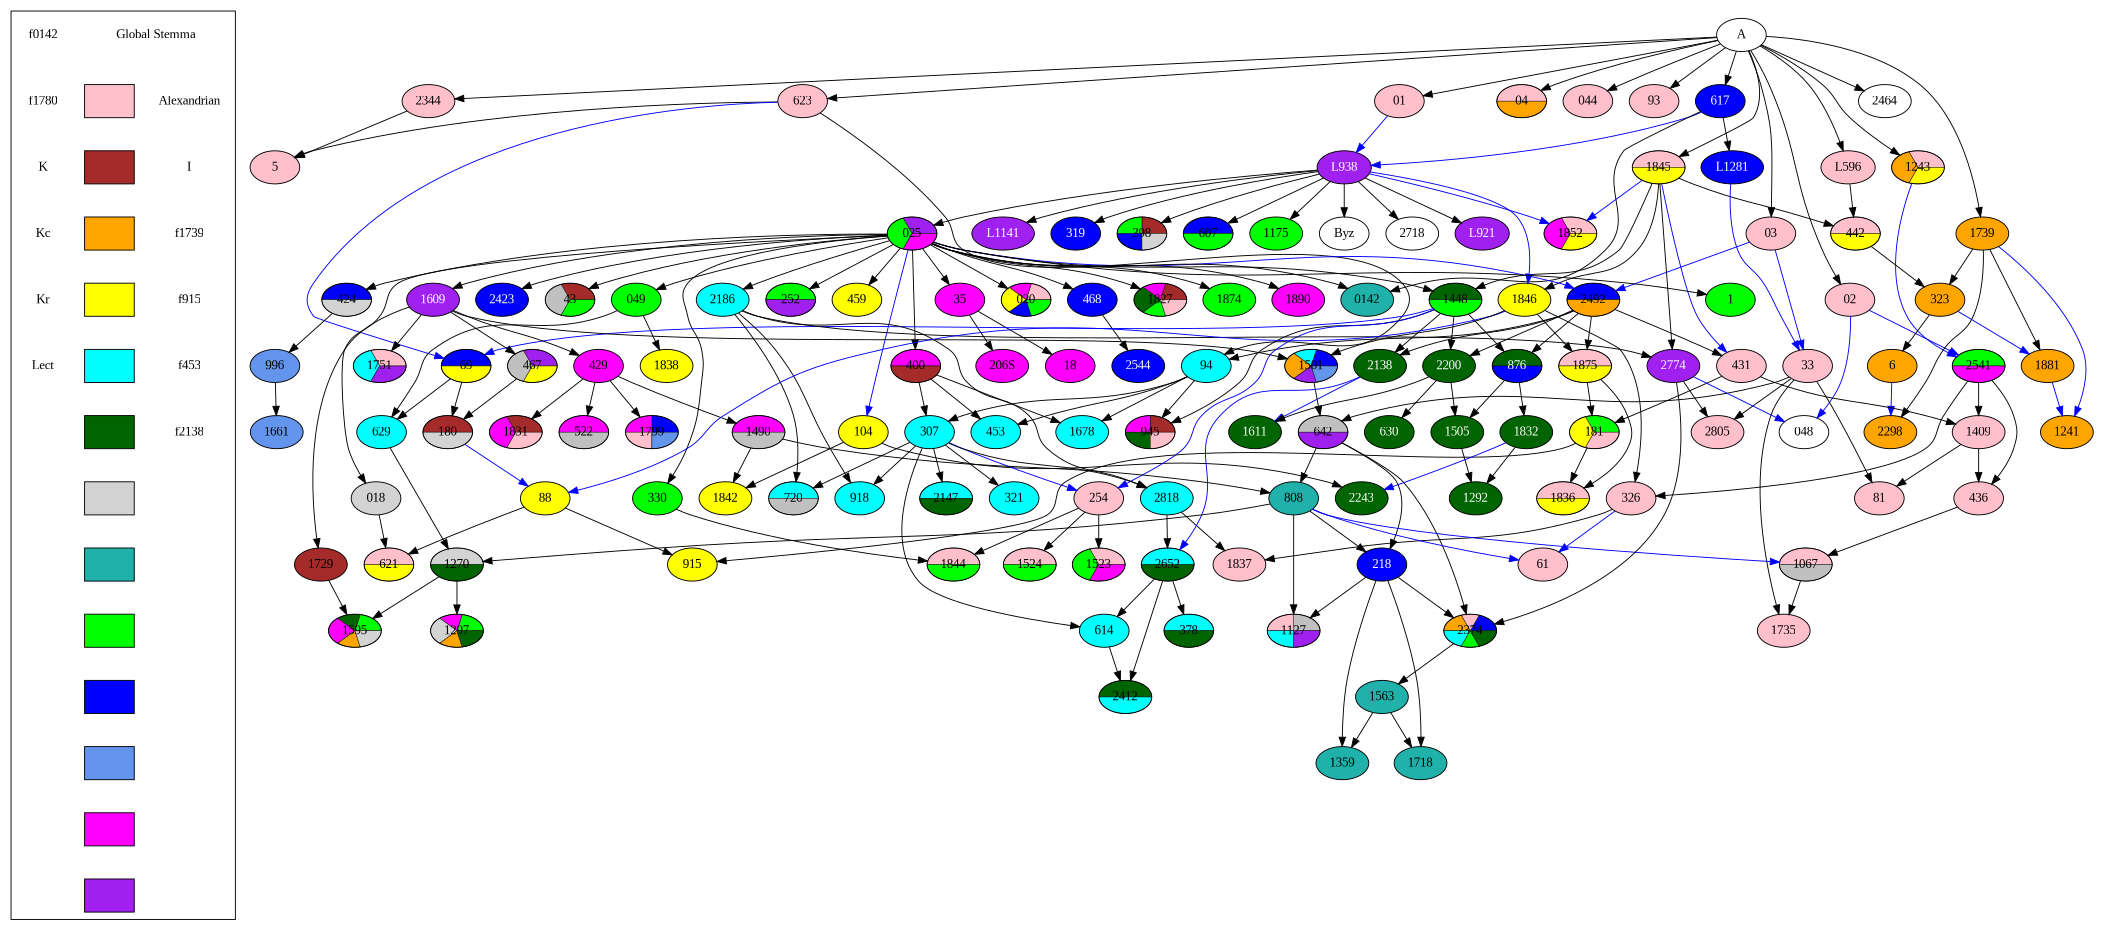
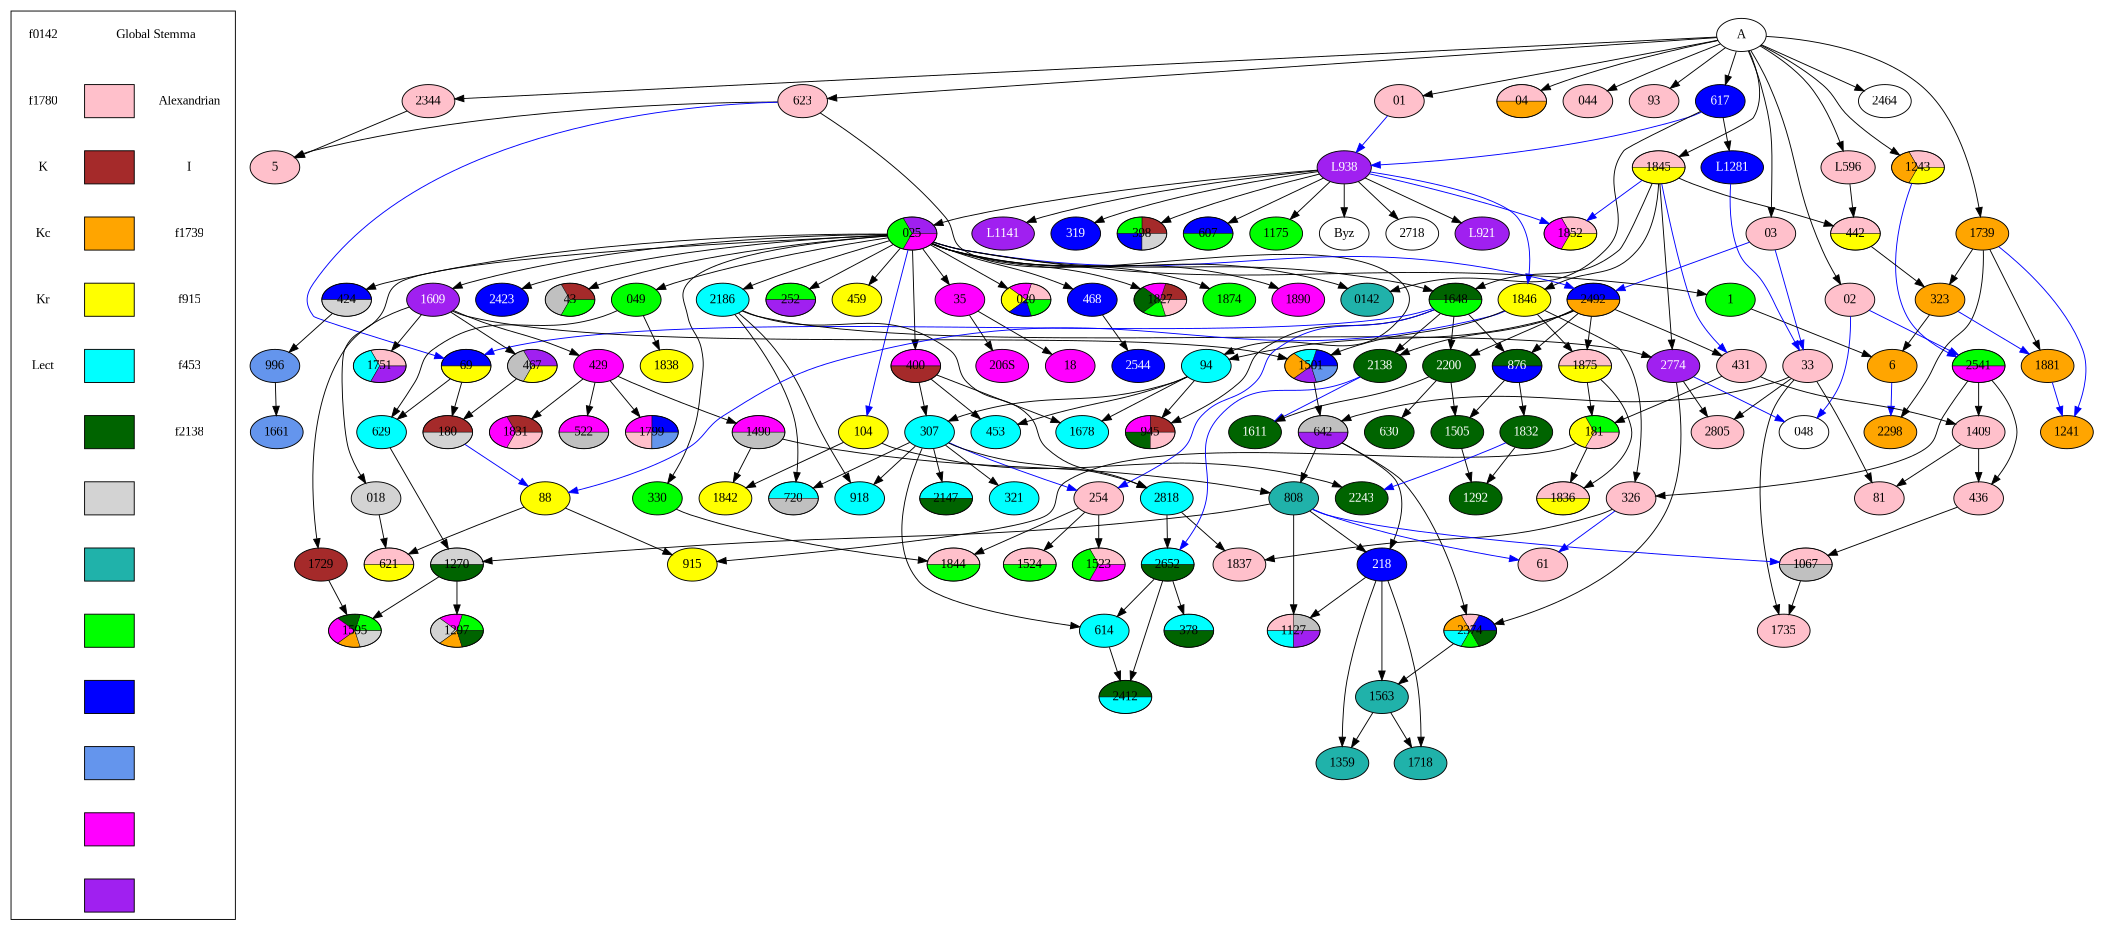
(1455, 300) -> (1455, 300)
none -> (1807, 331)
(1422, 595) -> (1382, 626)
